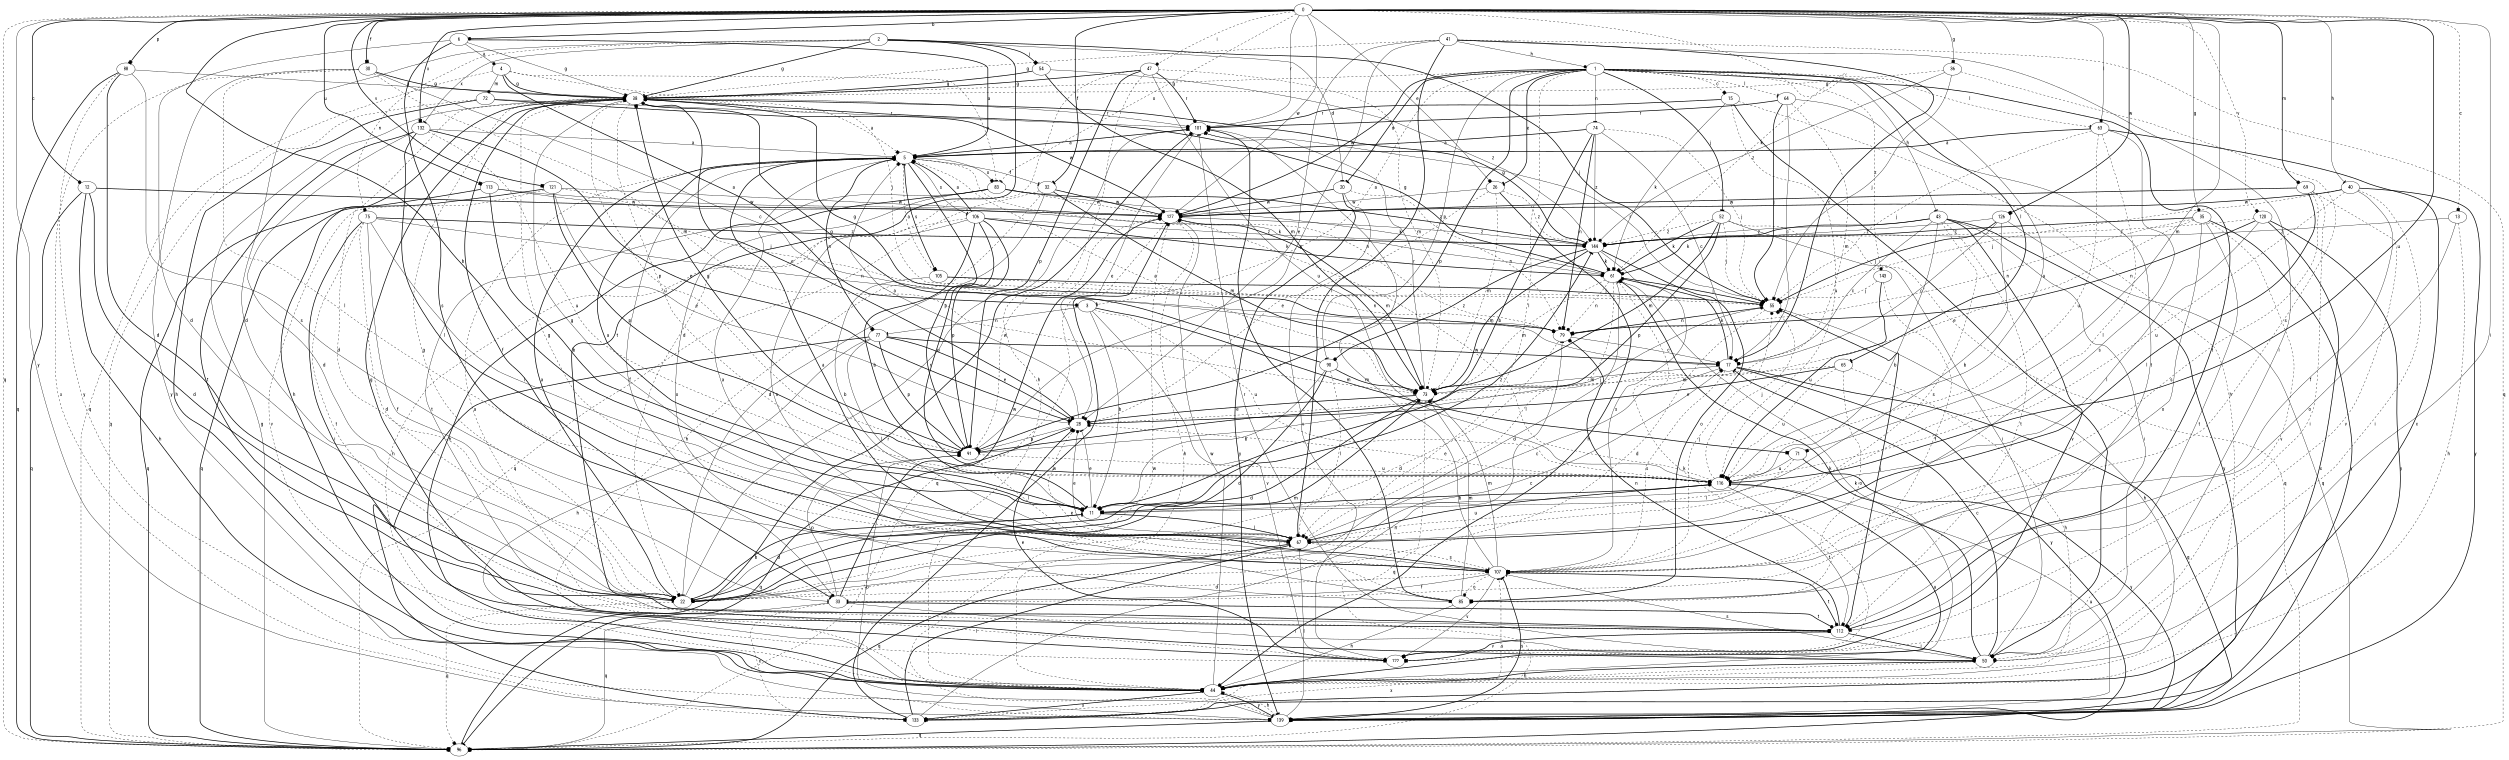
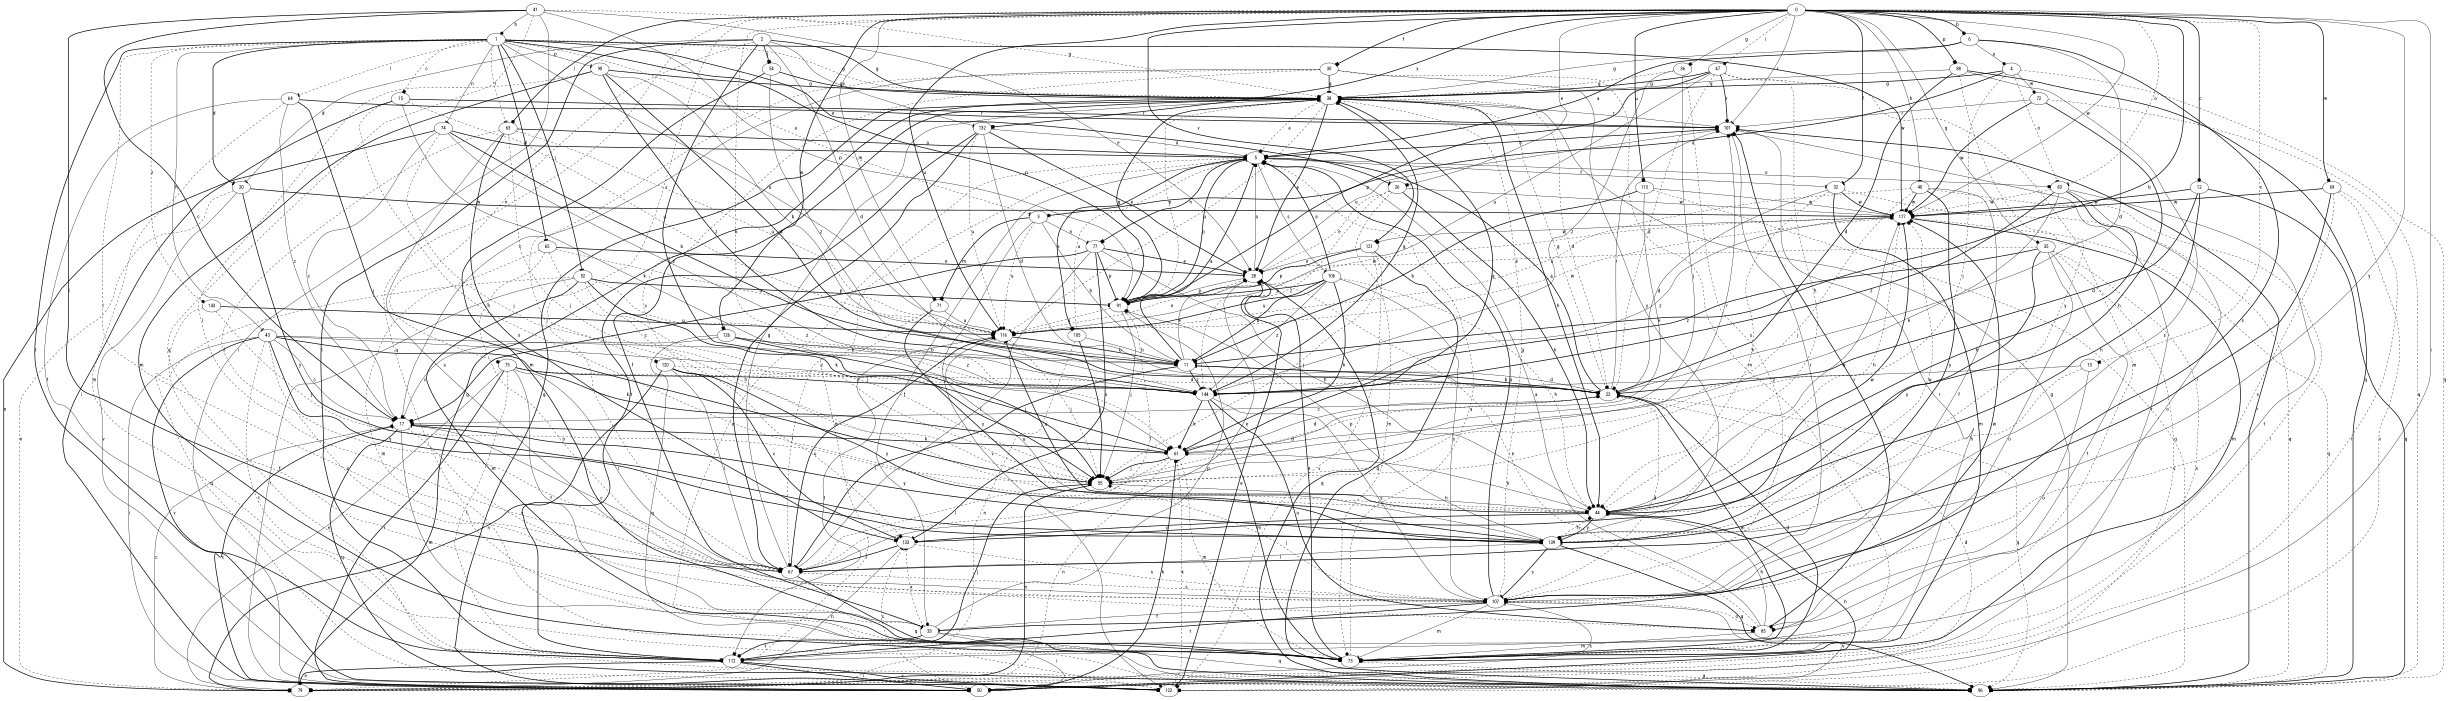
(1840, 18) -> (1134, 12)
(860, 202) -> (1661, 225)
(1460, 301) -> (861, 335)
(1887, 312) -> (475, 349)
(148, 494) -> (2119, 375)
